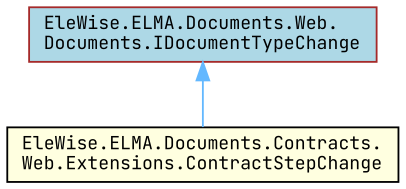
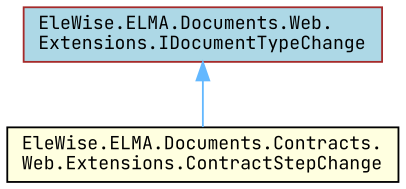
(203, 35) -> (203, 35)
